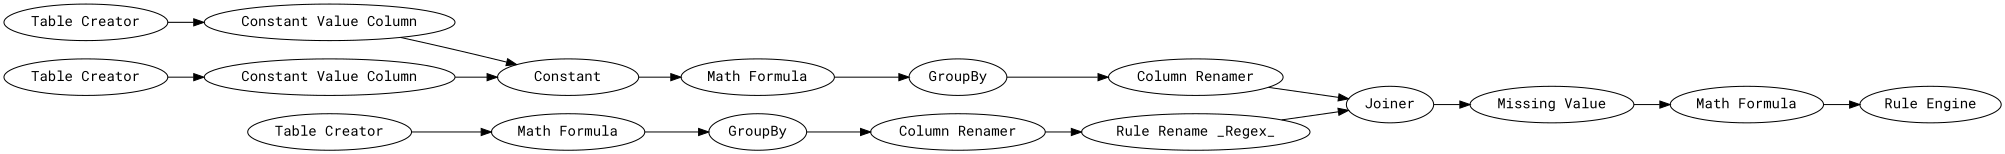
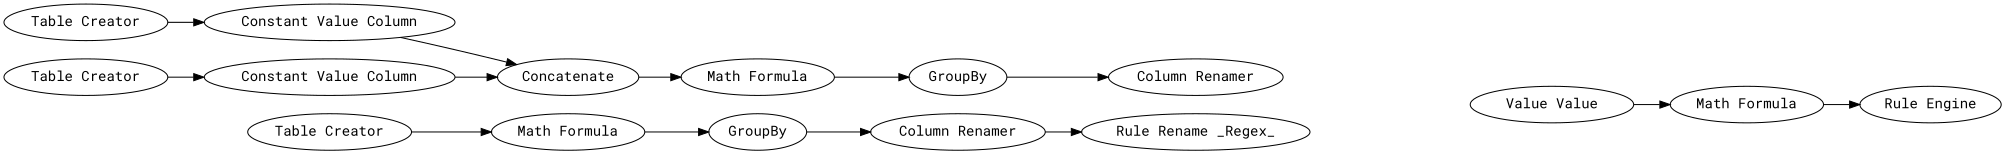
(568, 77) -> (568, 77)
(1390, 105) -> none
(1552, 105) -> (1552, 105)
